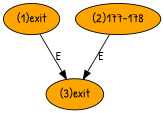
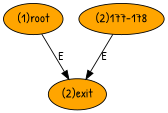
(32, 19) -> (33, 19)
(75, 94) -> (77, 94)
